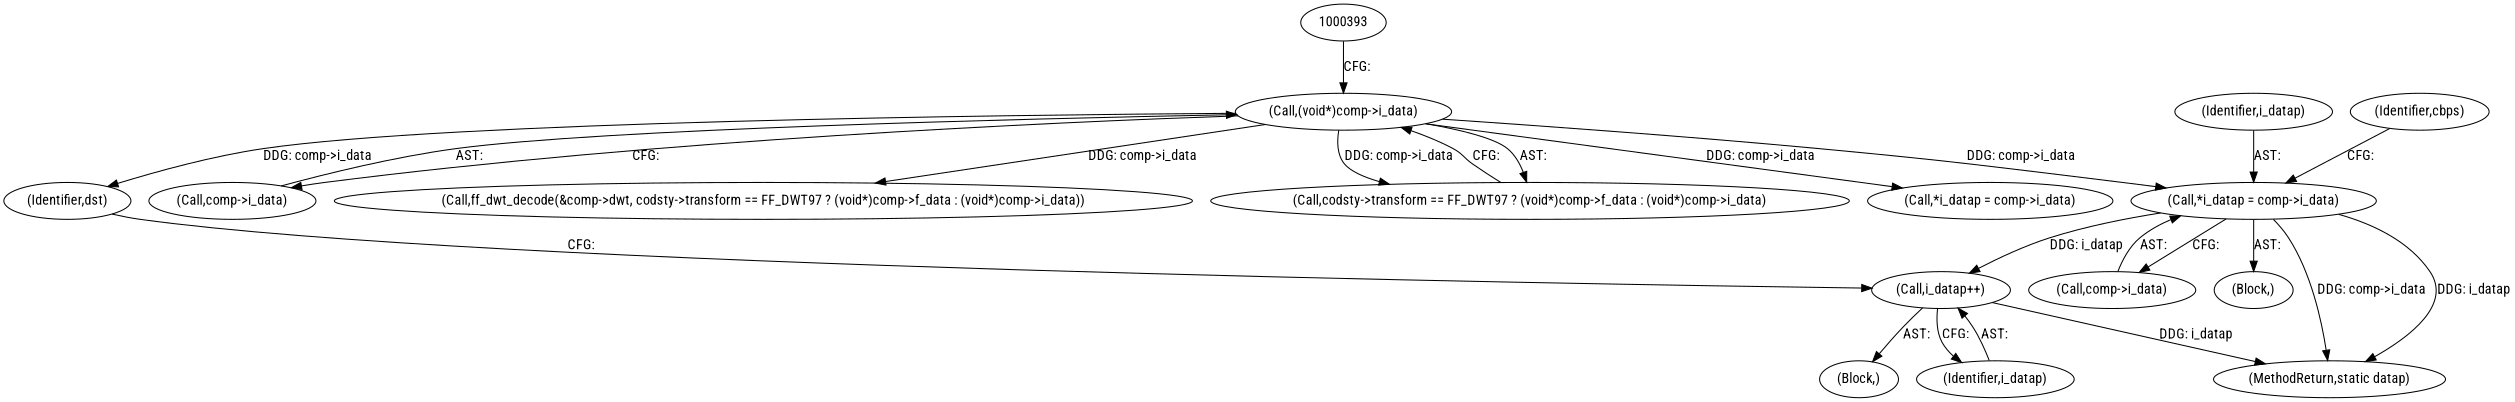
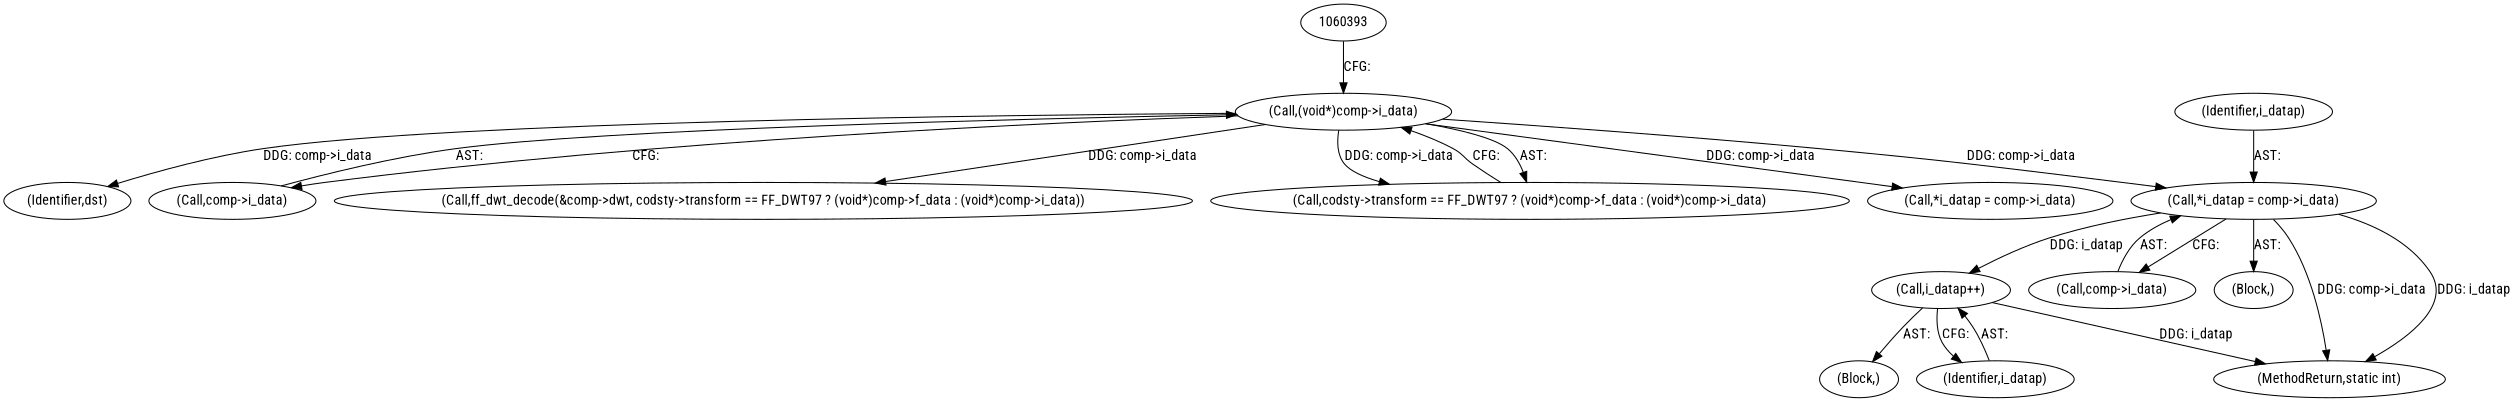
(1343, 23) -> (1343, 23)
(2420, 112) -> none
(986, 269) -> none
(2330, 379) -> (2330, 379)
